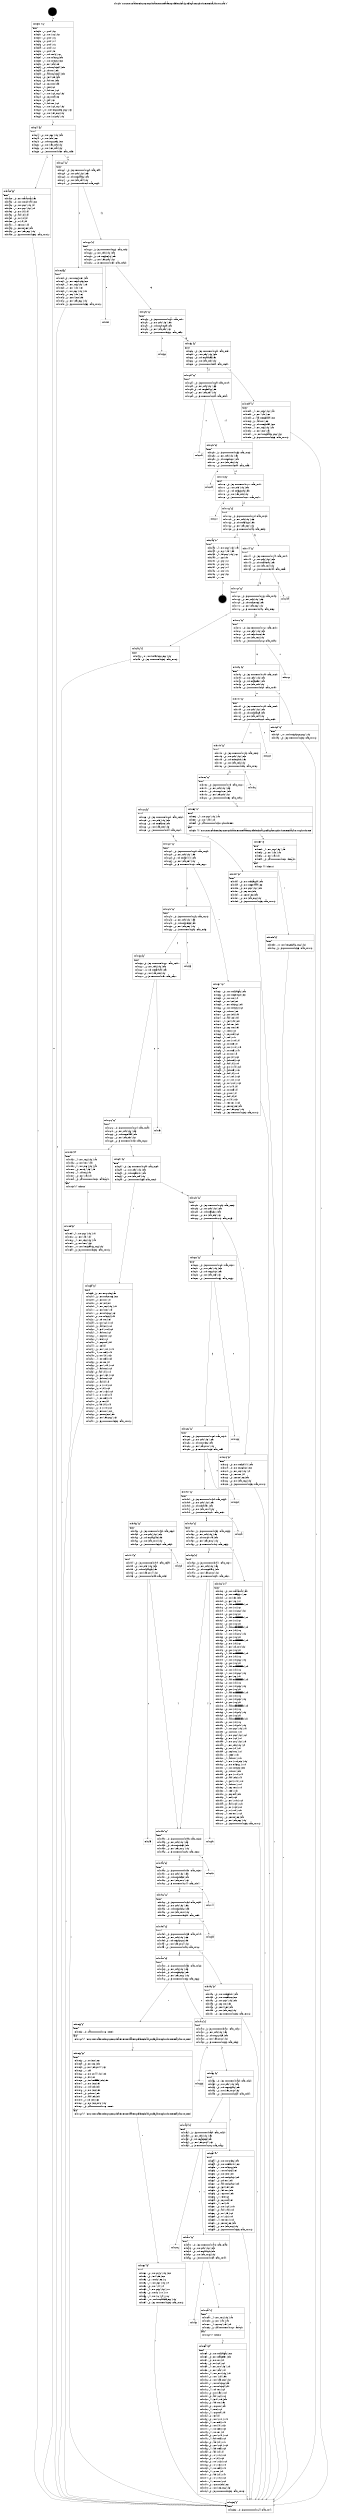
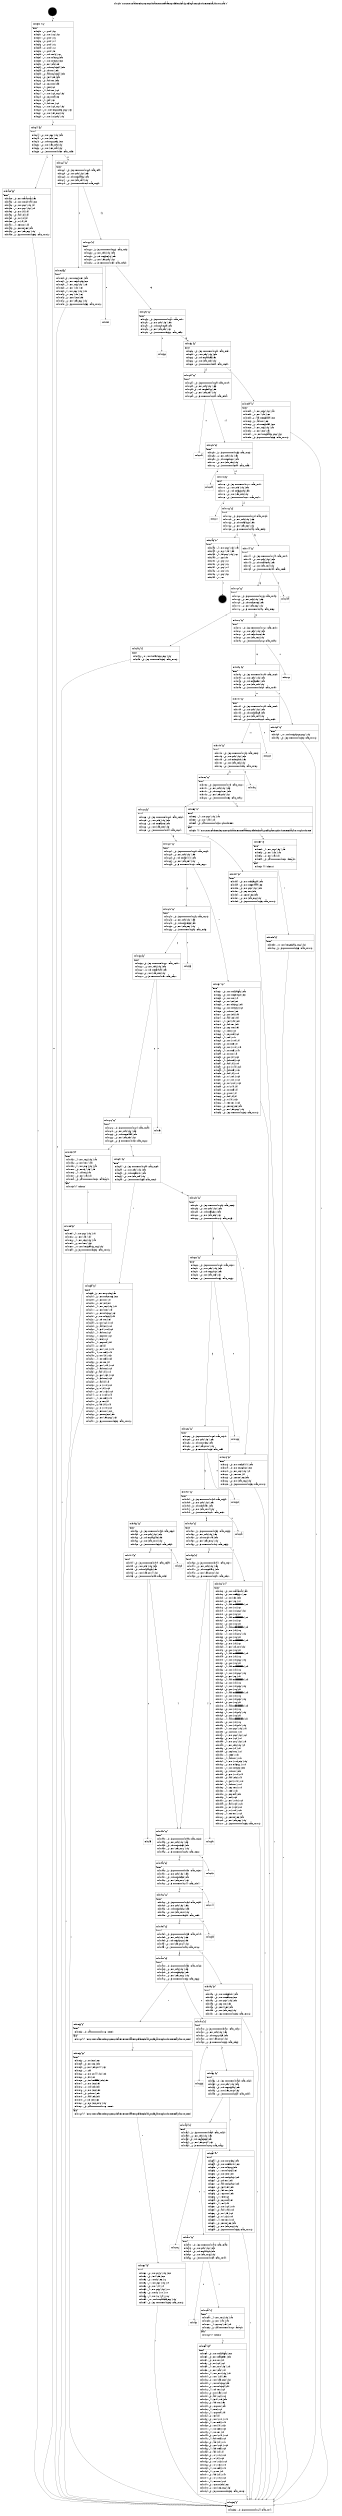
(207, 371) -> (205, 370)
